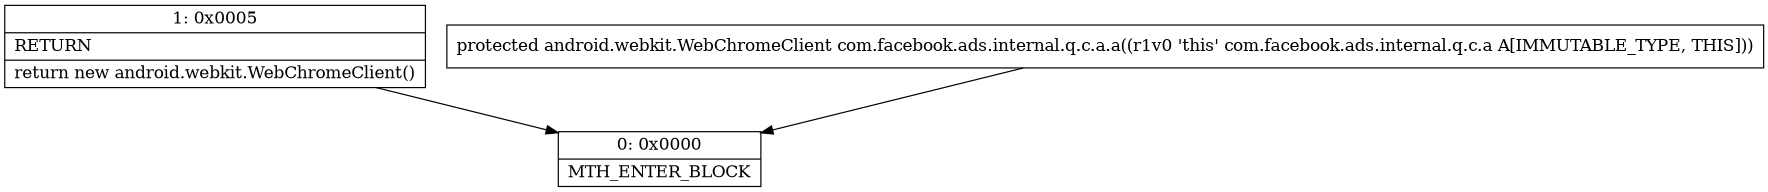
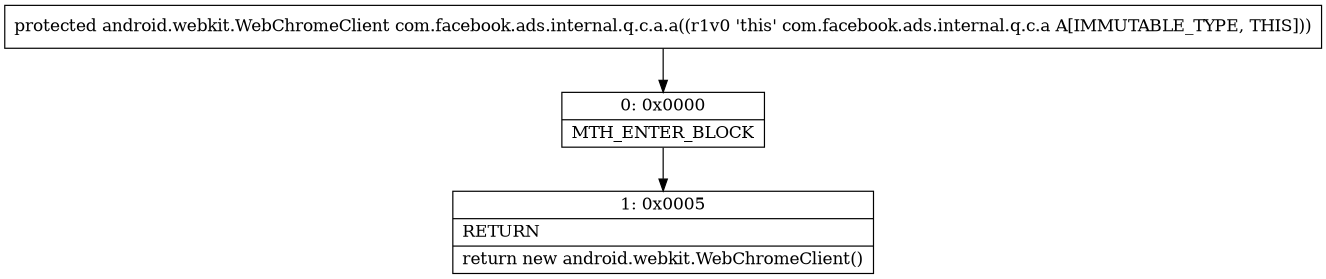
(461, 109) -> (663, 163)
